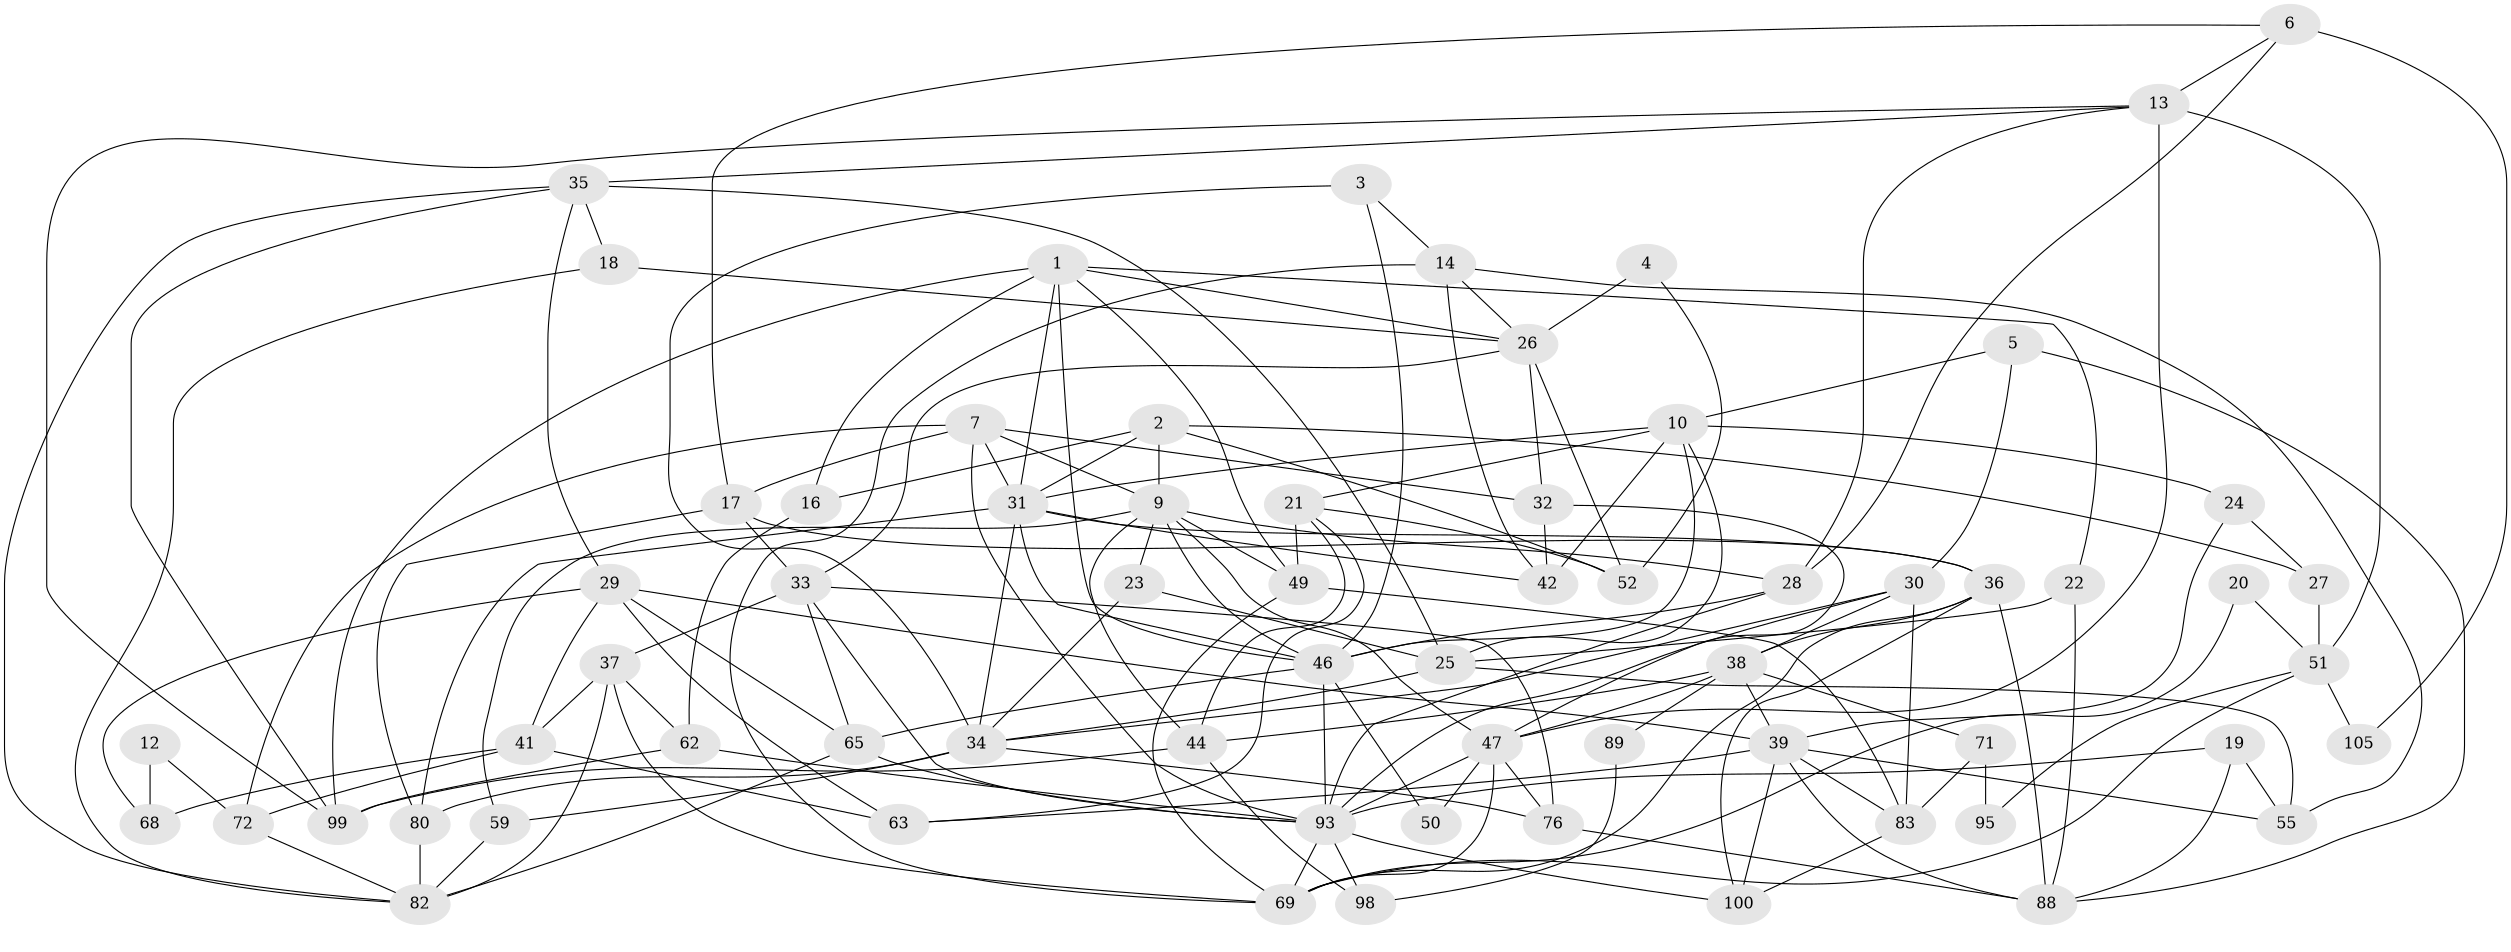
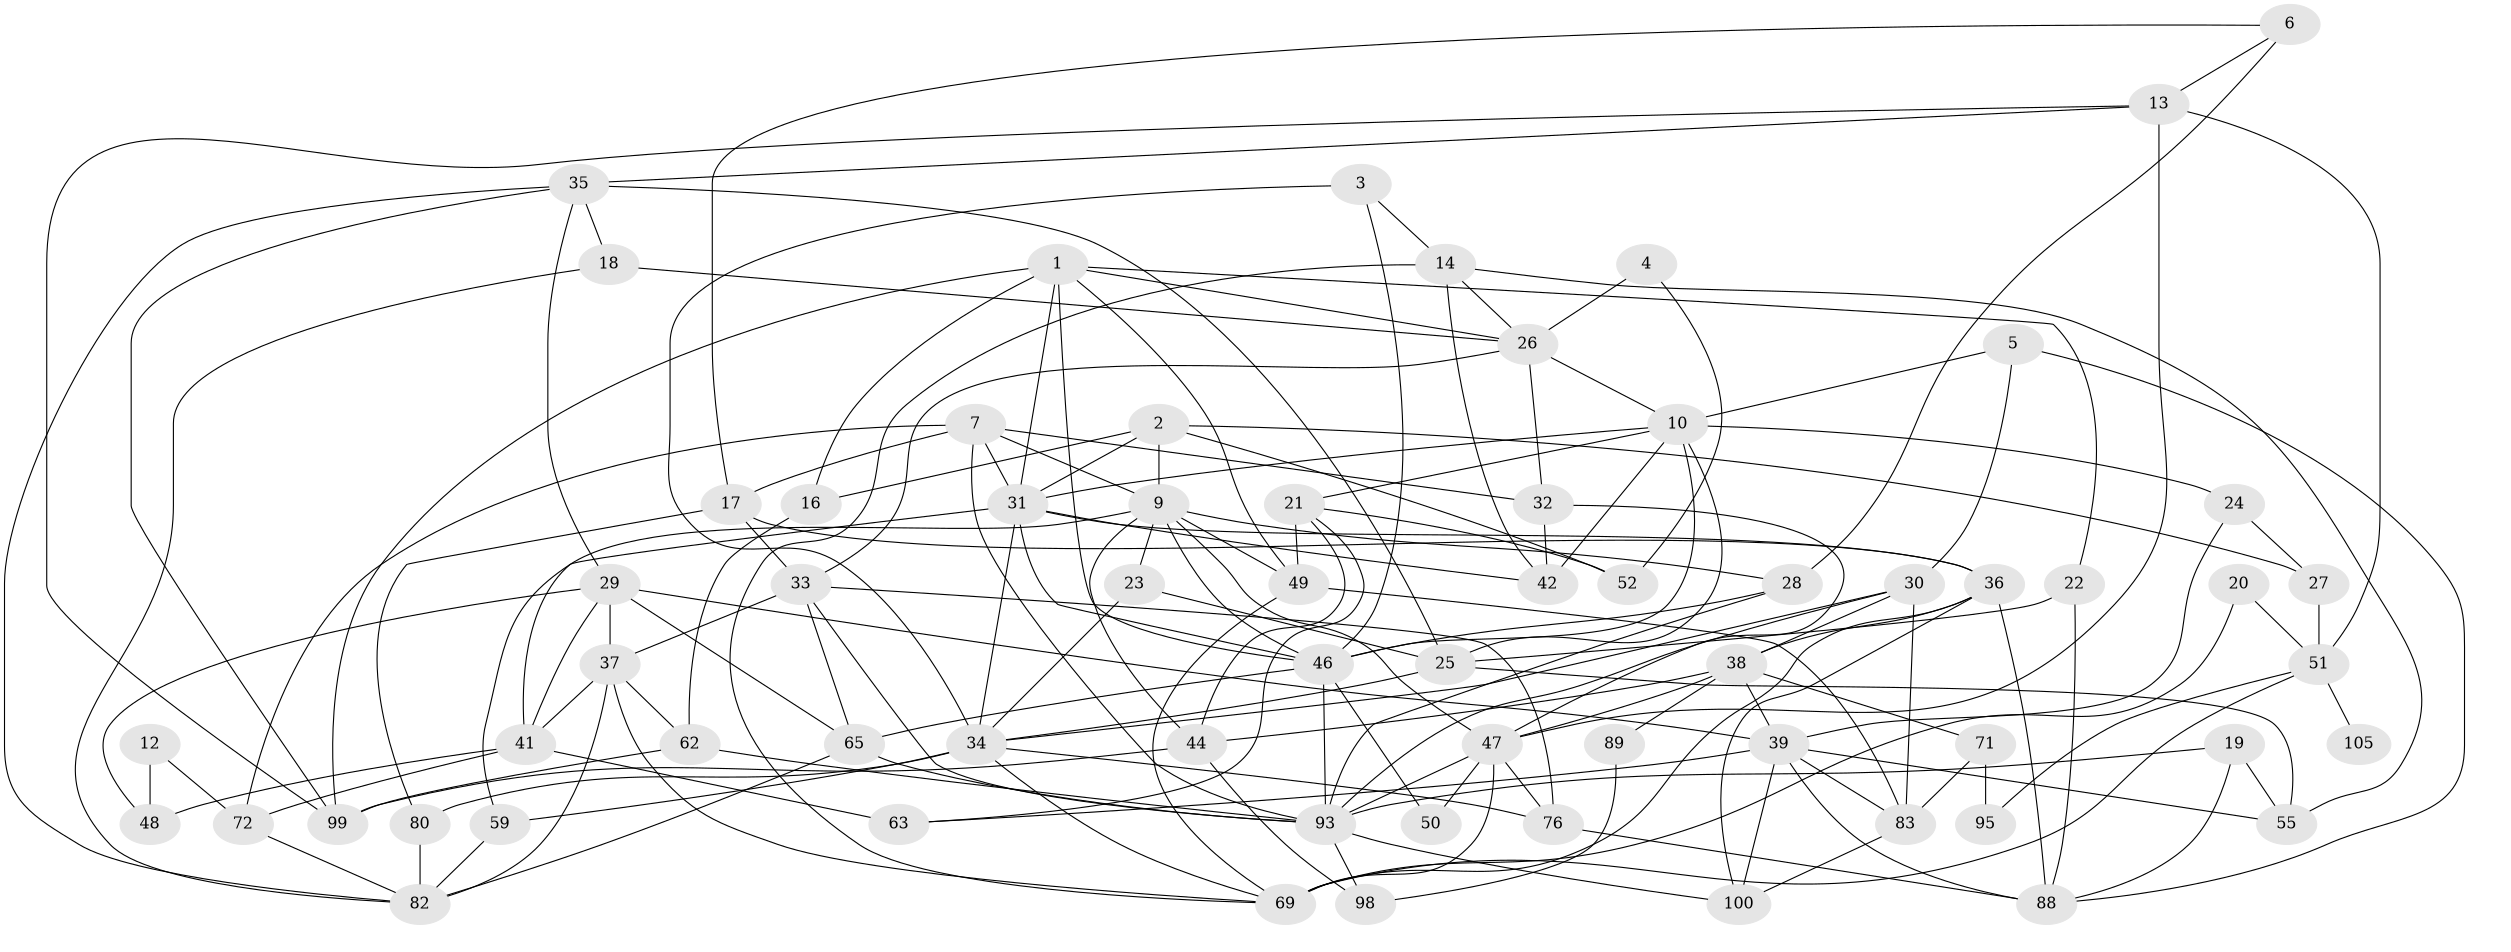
(1865, 255) -> none
(2507, 347) -> none
(1578, 464) -> (1603, 385)
(627, 552) -> (694, 545)
(734, 713) -> (610, 625)
(150, 824) -> (150, 824)
(1303, 869) -> (1119, 844)
